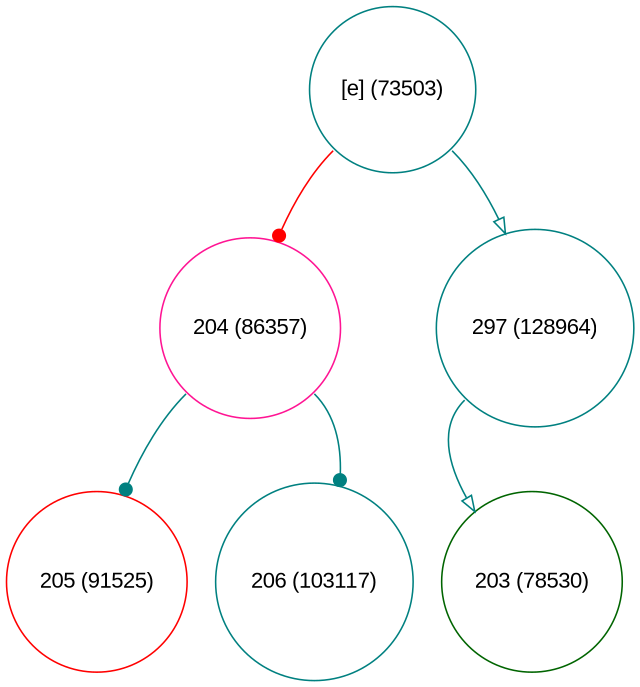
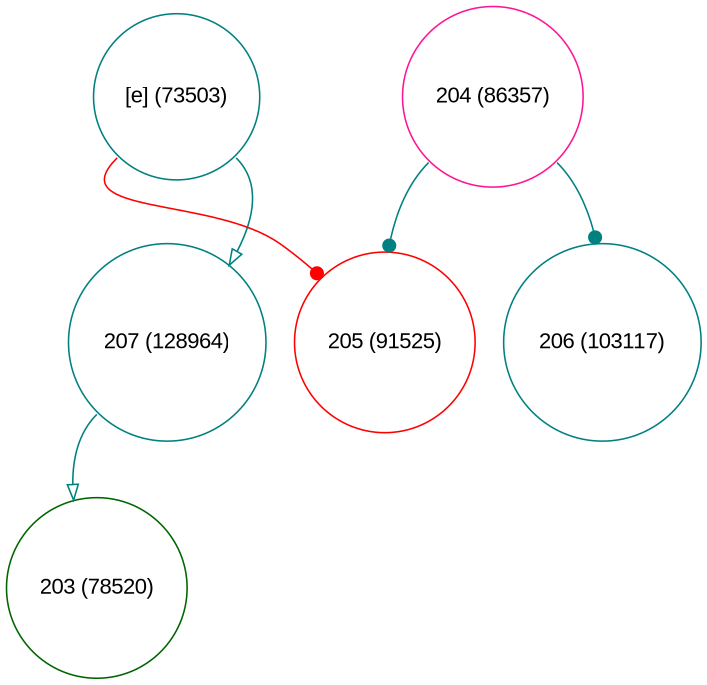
(304, 188) -> (198, 214)
(535, 328) -> (167, 342)
(532, 582) -> (97, 588)
